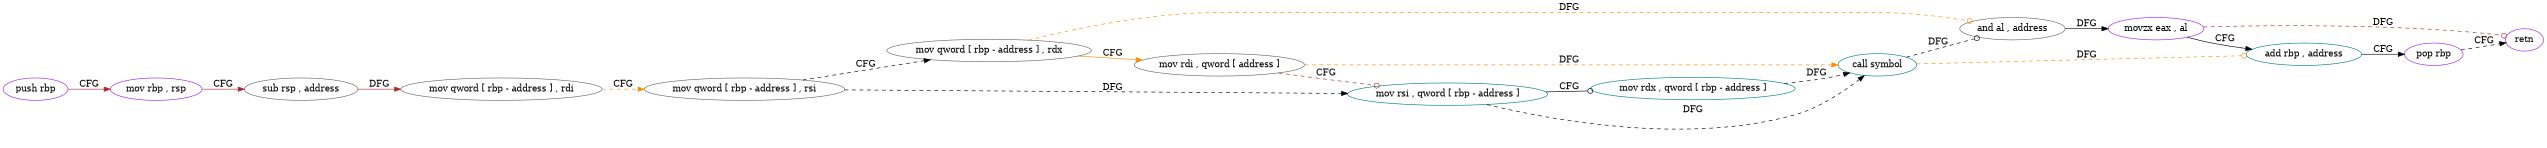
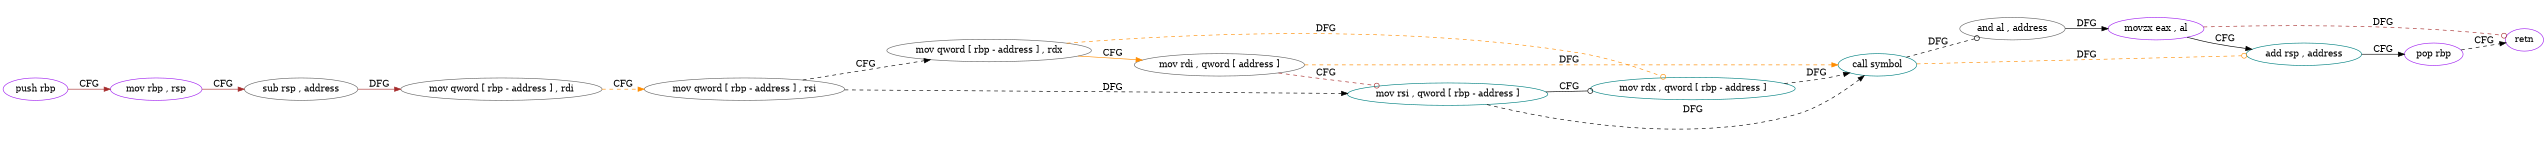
(1497, 12) -> (1366, 34)
(2304, 54) -> (2304, 54)
